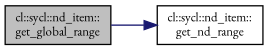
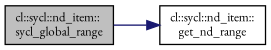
(58, 25) -> (59, 25)
